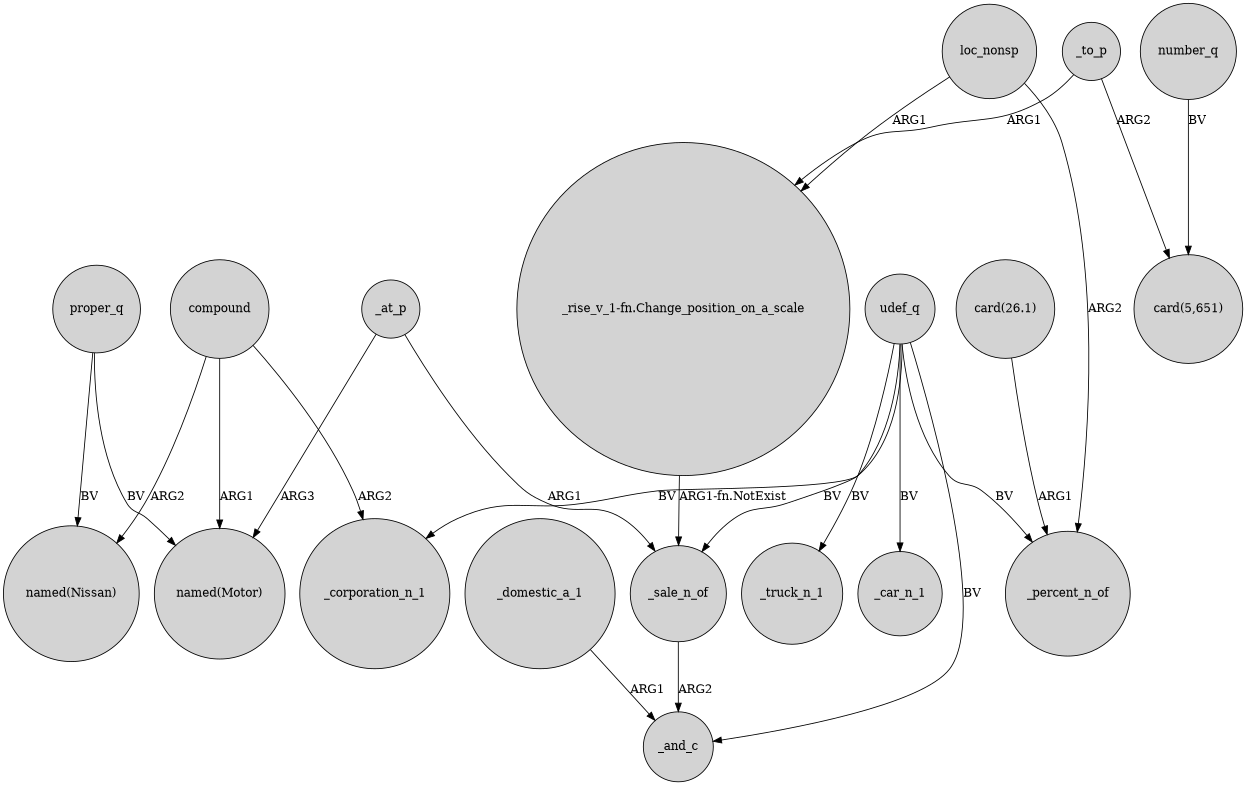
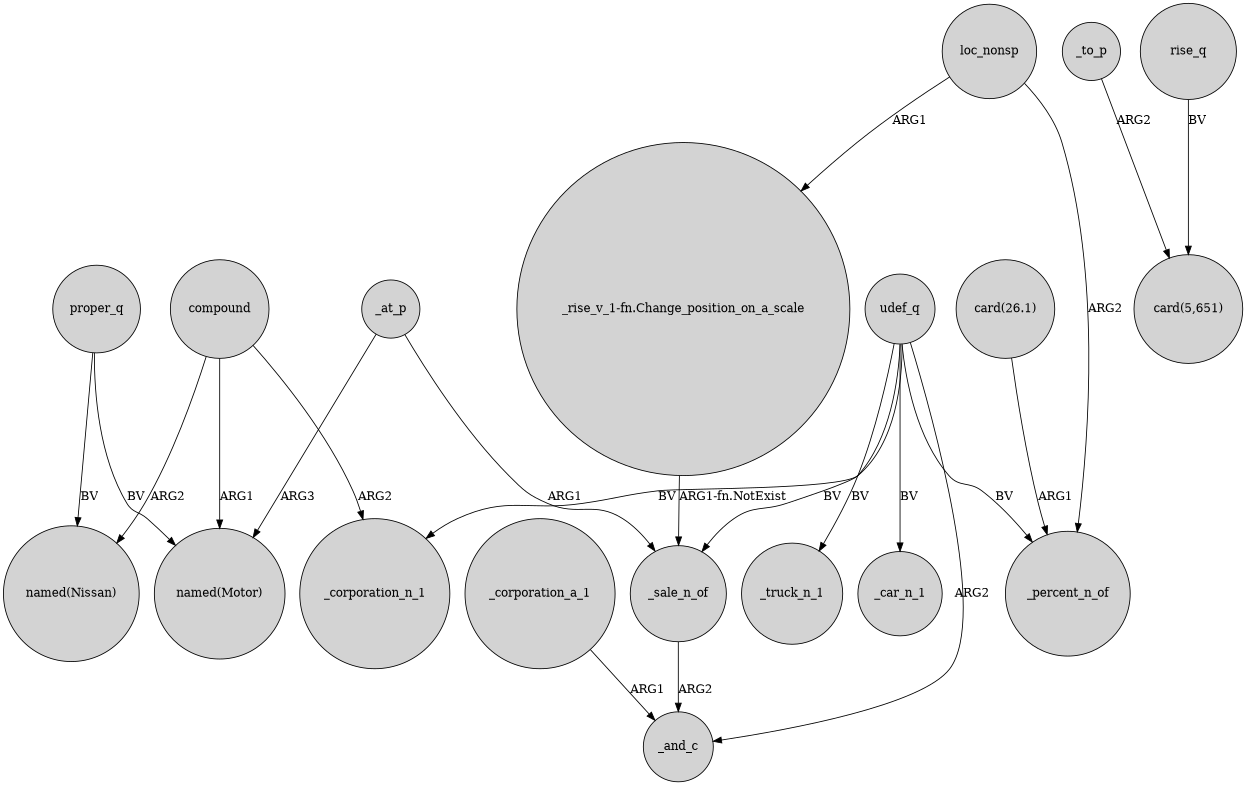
(1188, 51) -> (1188, 51)
(937, 126) -> none
(540, 594) -> (540, 594)
(972, 594) -> (972, 594)
